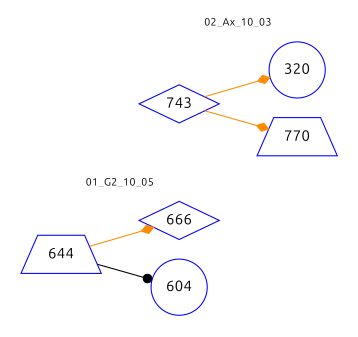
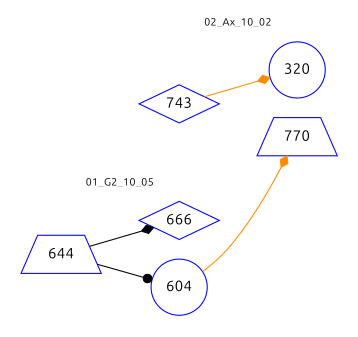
(238, 23) -> (238, 23)
(231, 118) -> (247, 224)
(115, 239) -> (115, 239)
